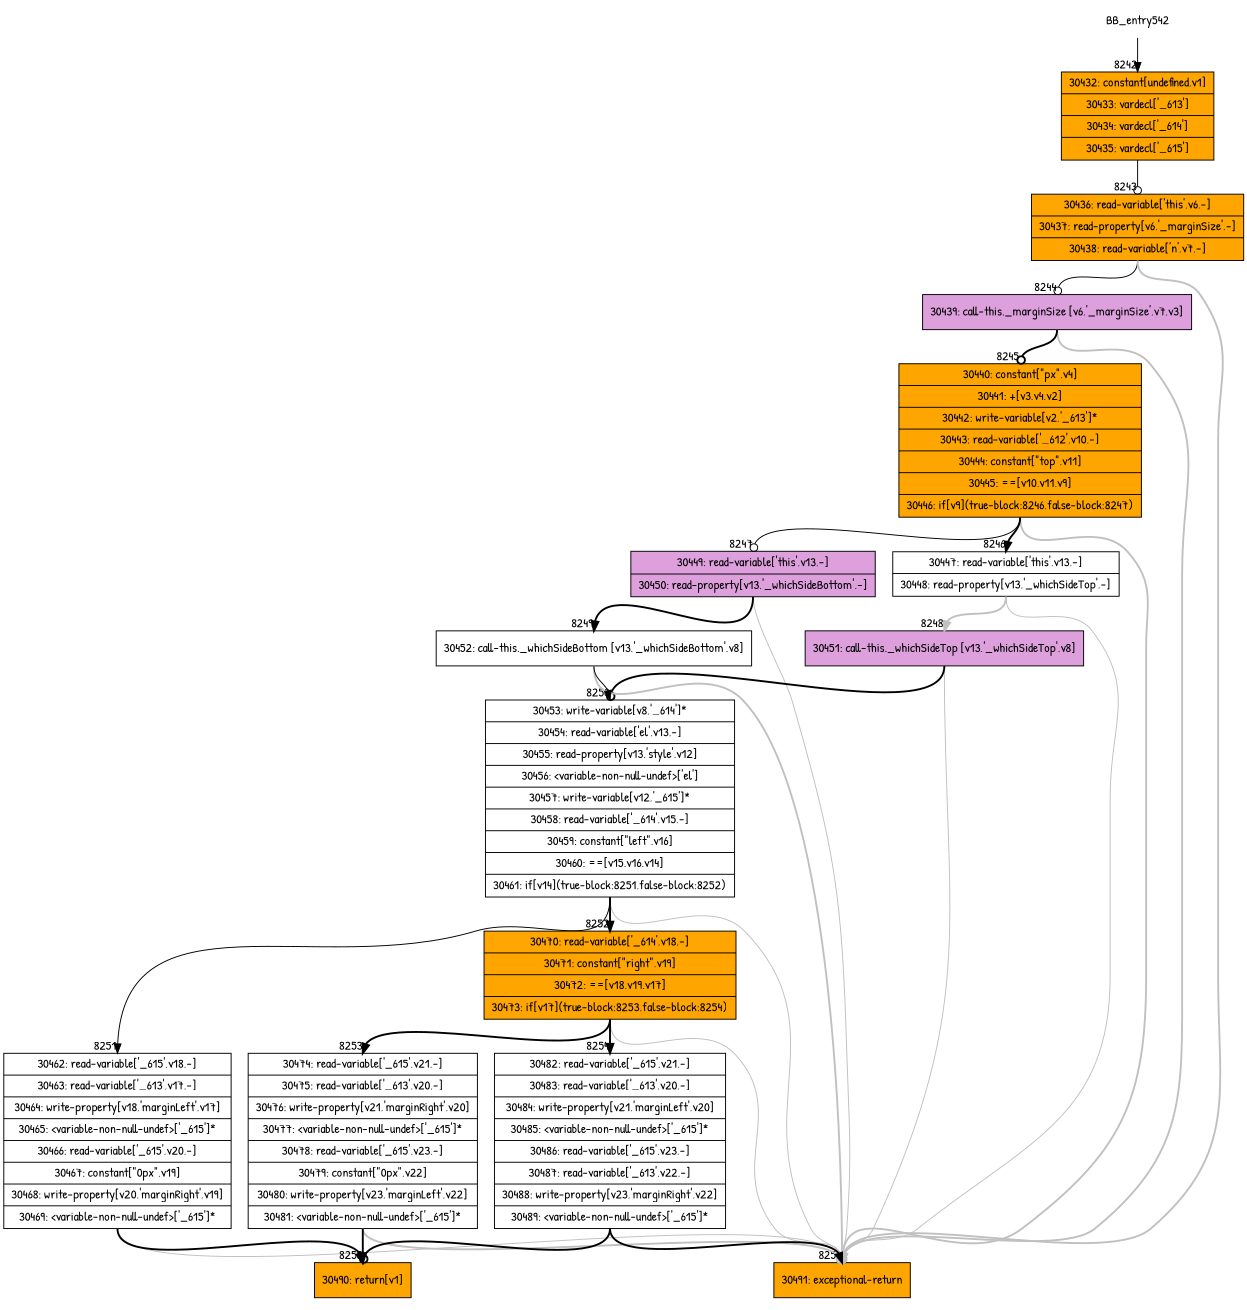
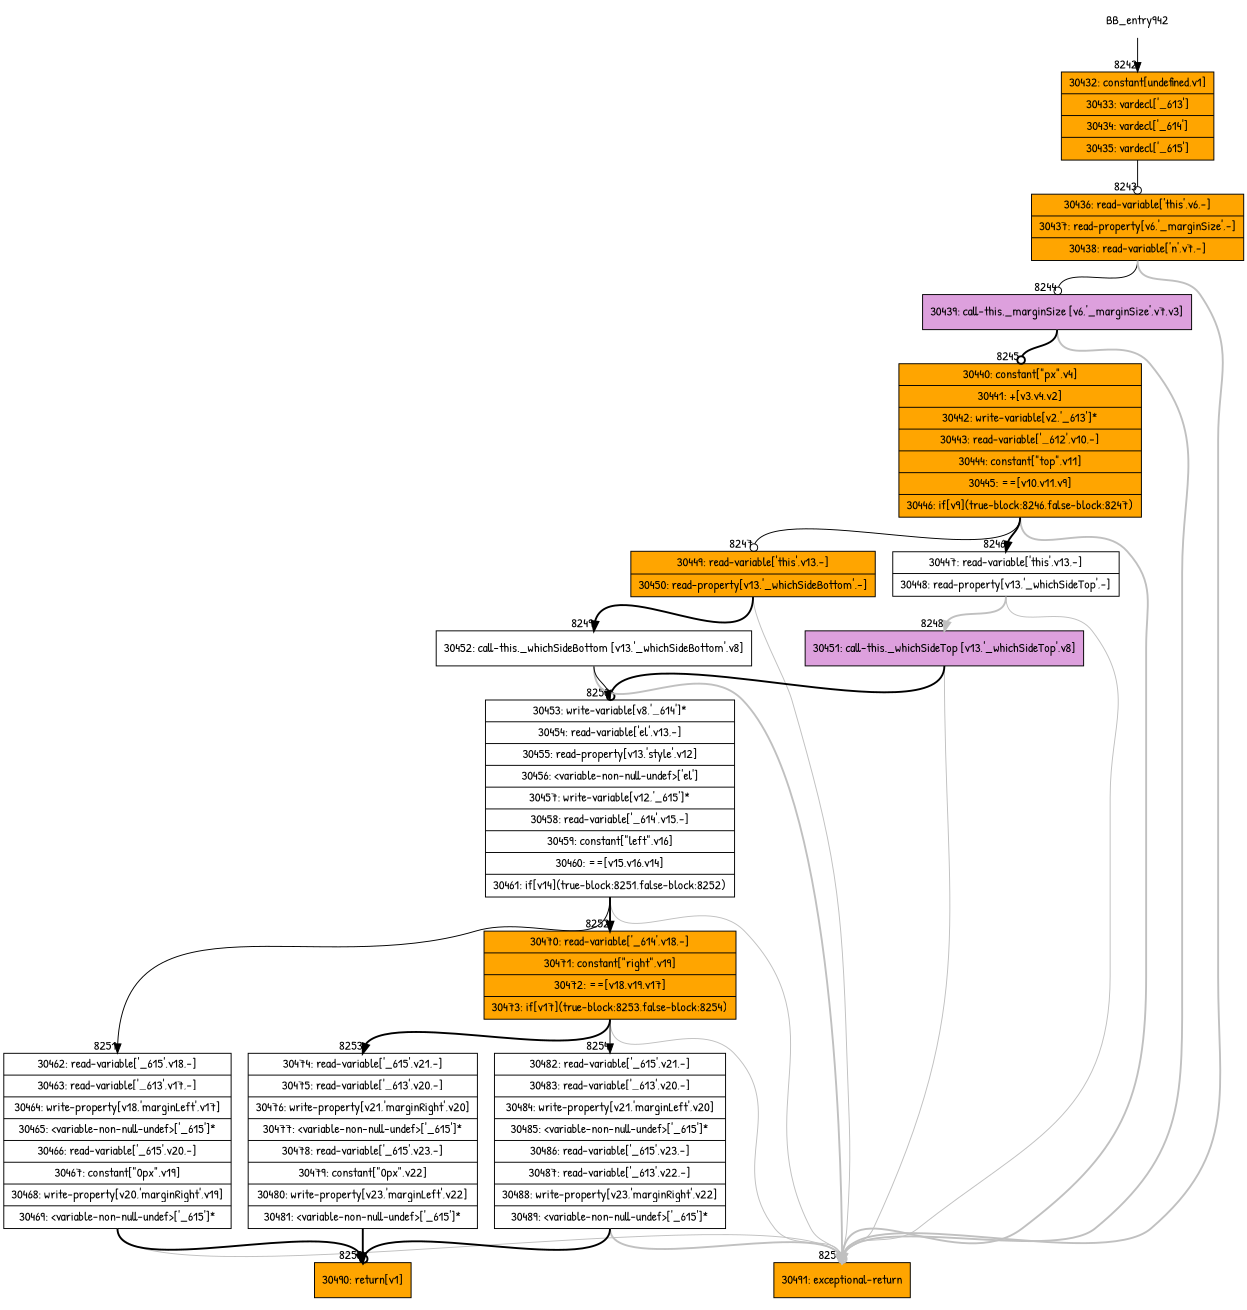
(1138, 21) -> (1138, 21)
(753, 574) -> (753, 574)
(610, 1031) -> (610, 1031)
(611, 1245) -> none
(674, 1249) -> (721, 1246)
